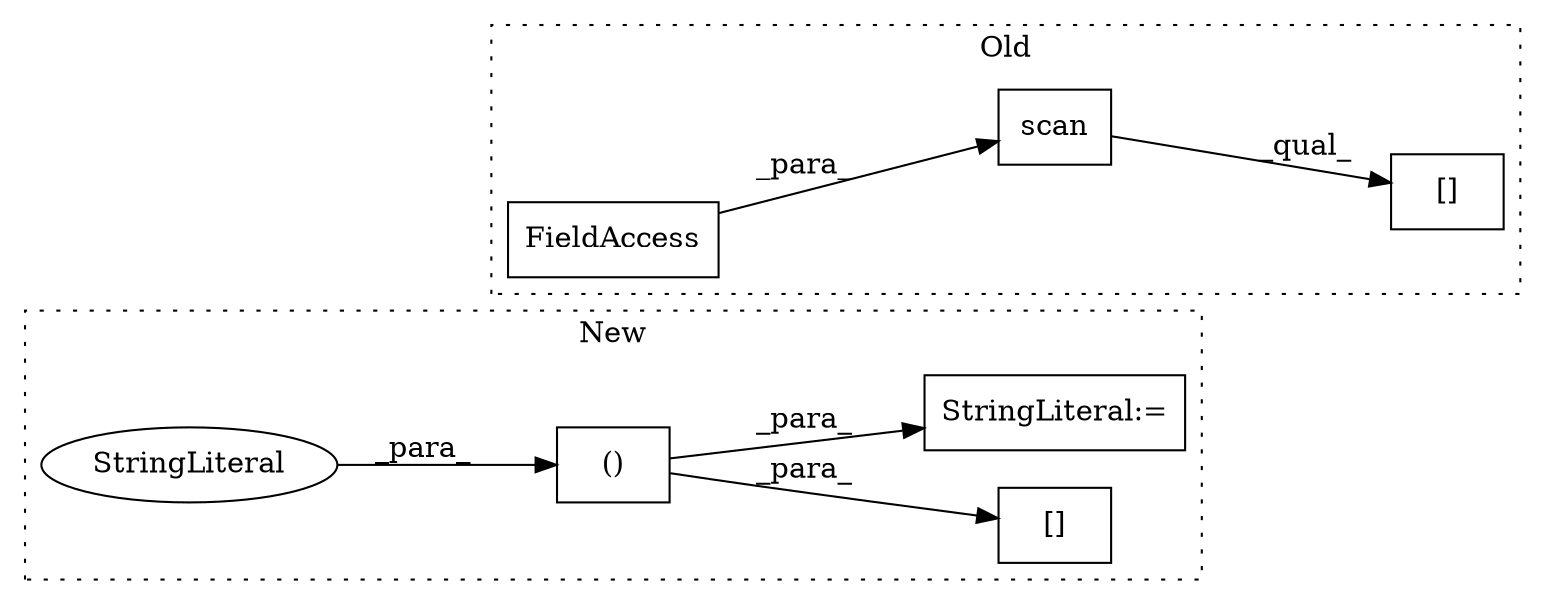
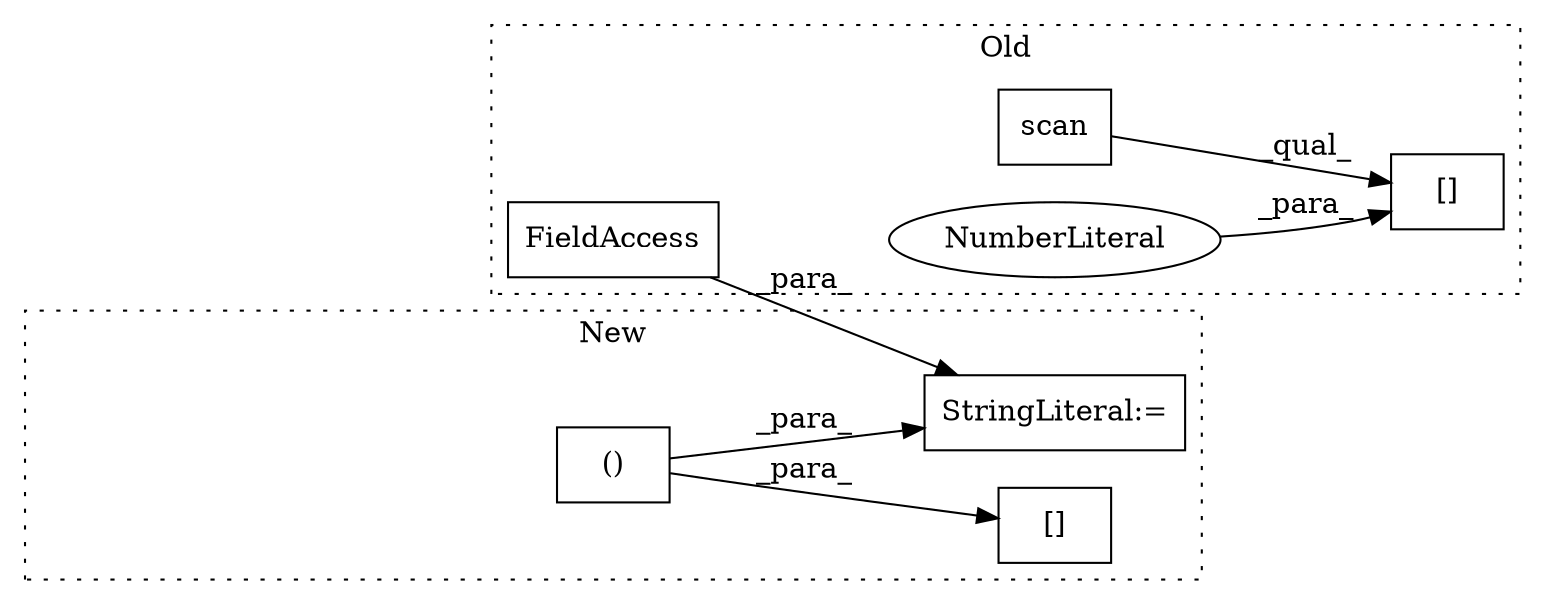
(848, 180) -> (830, 325)
none -> (1055, 240)
(189, 465) -> none
